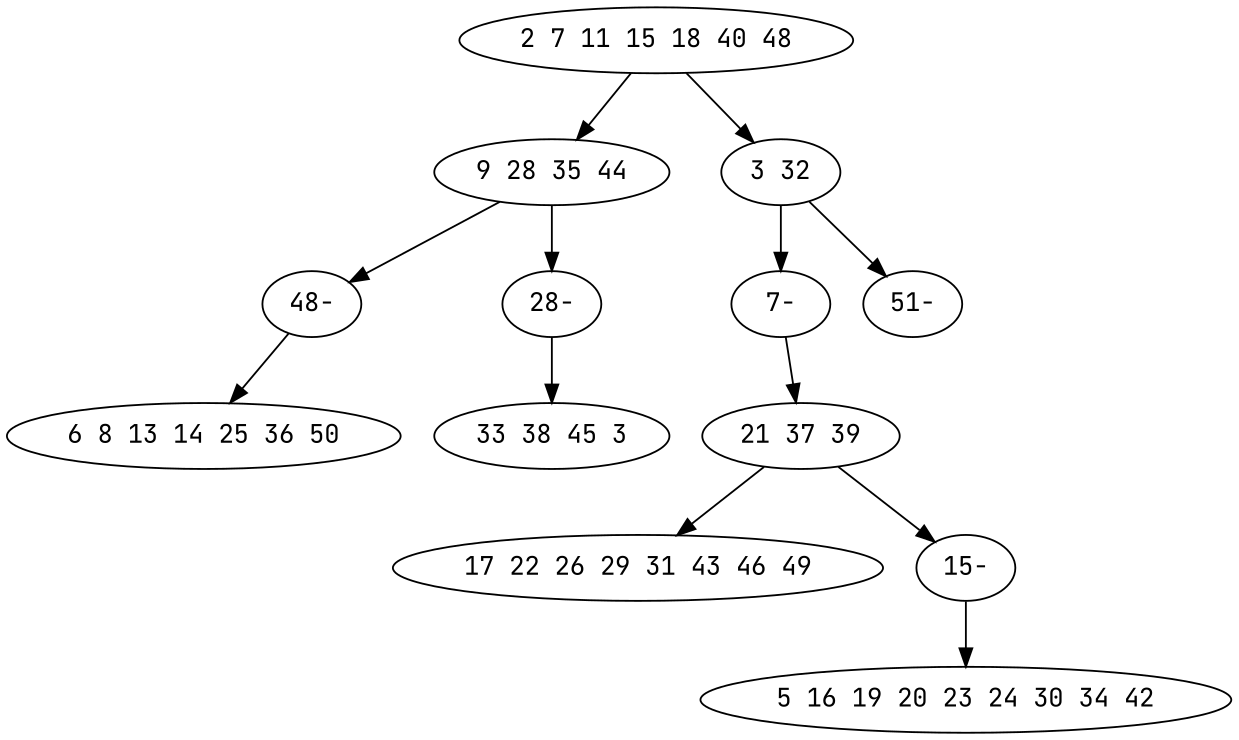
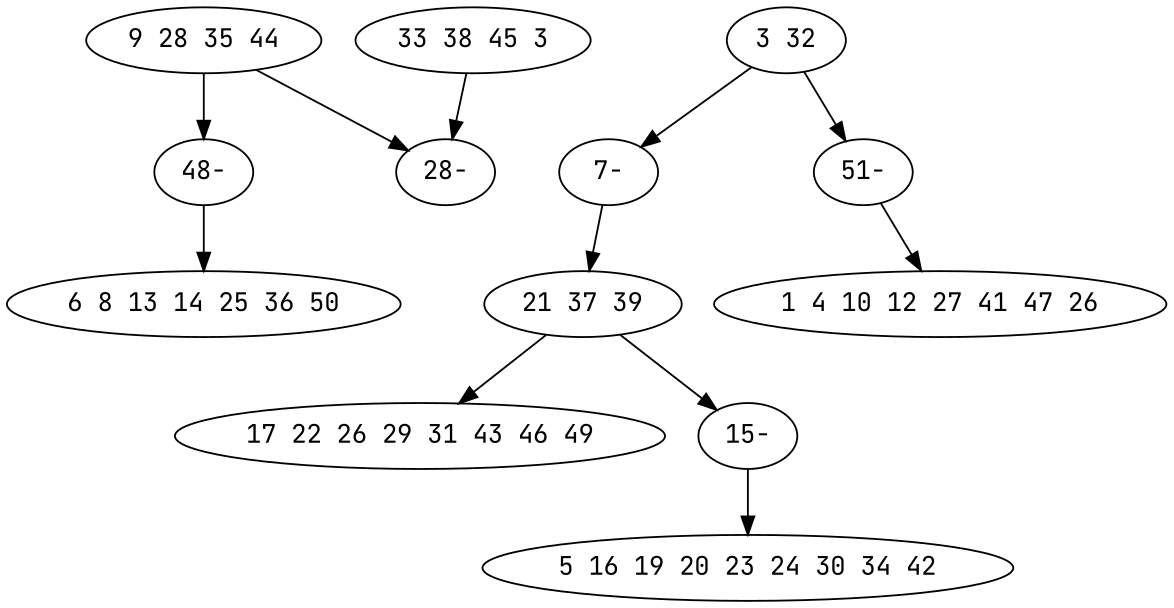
(656, 40) -> none
none -> (940, 304)
(552, 361) -> (461, 97)
